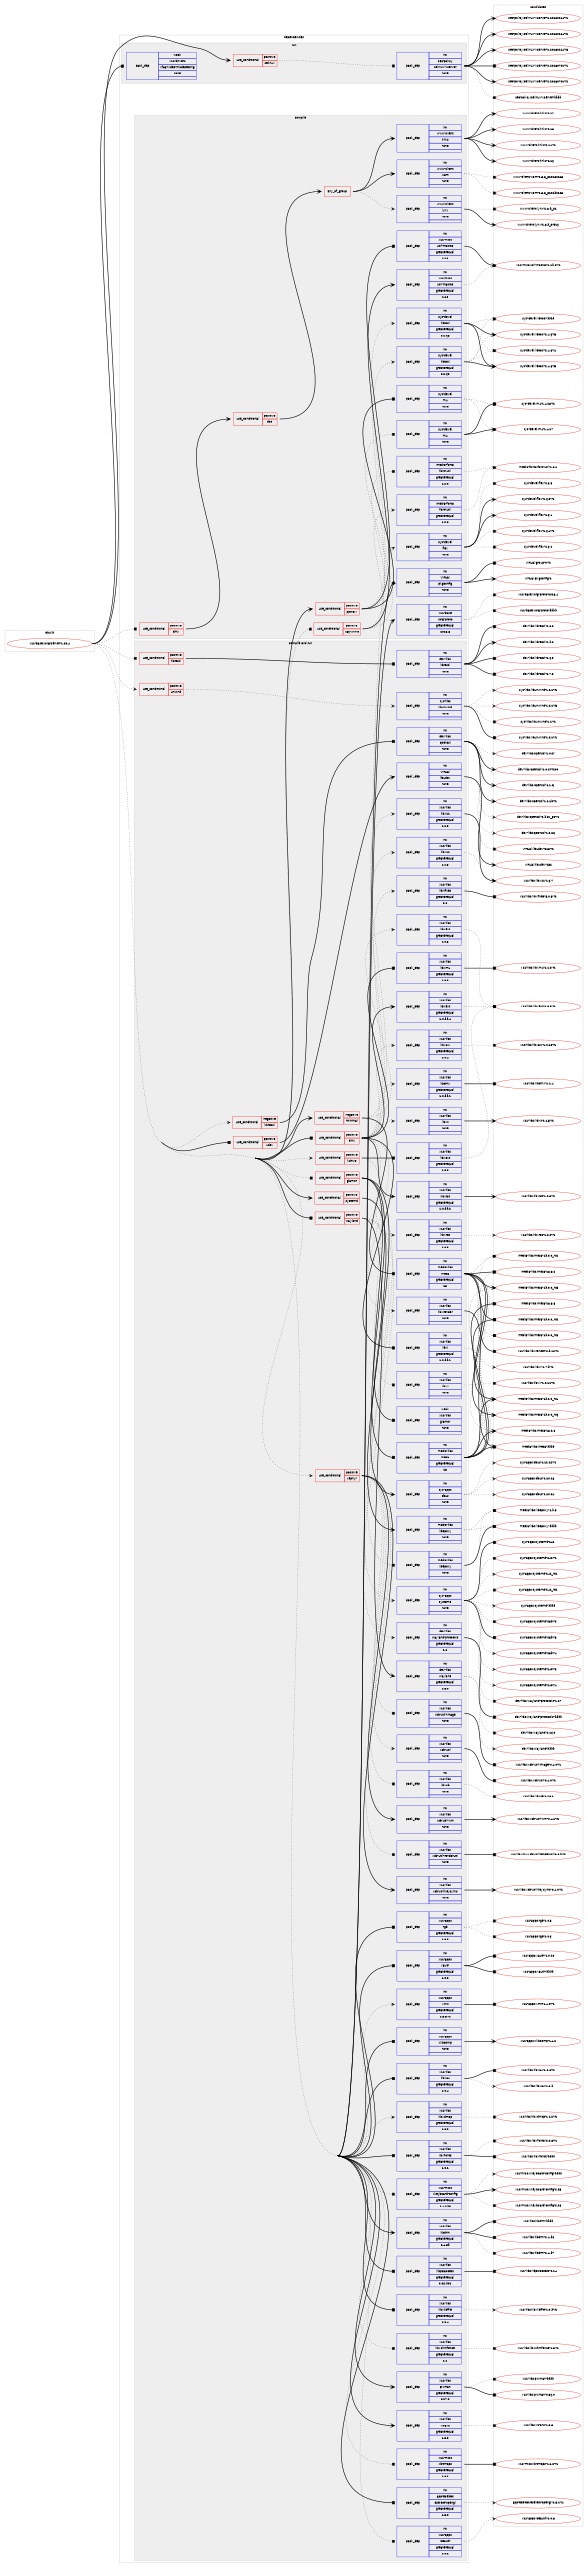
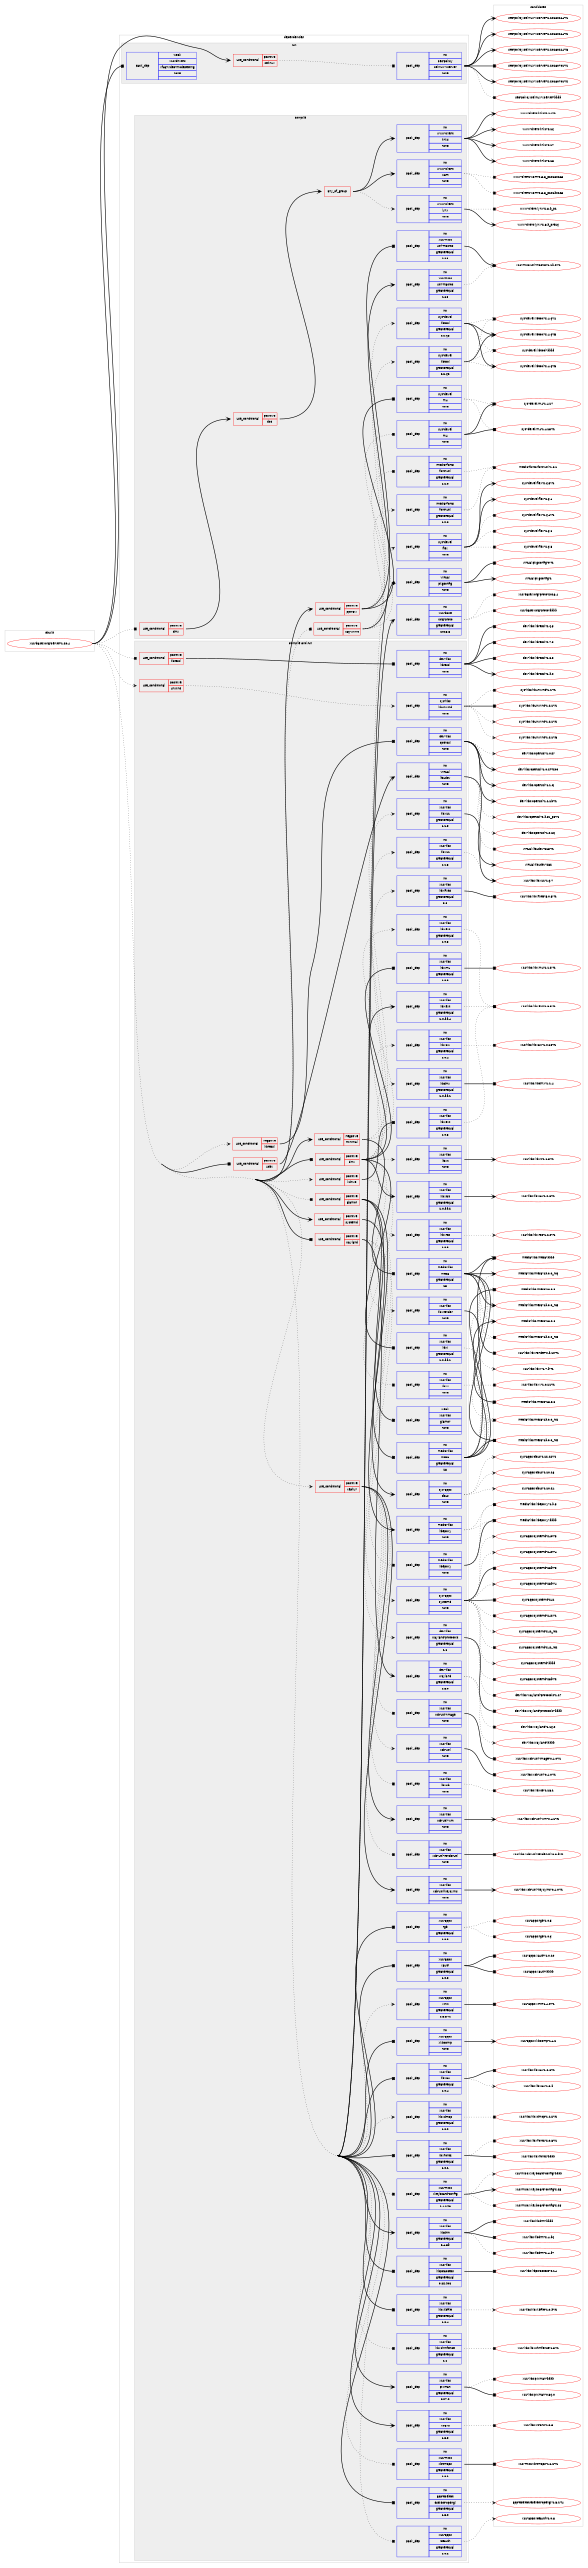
(538, 563) -> (538, 563)
(538, 1197) -> (538, 1197)
(538, 1399) -> none
(538, 1855) -> (538, 1855)
